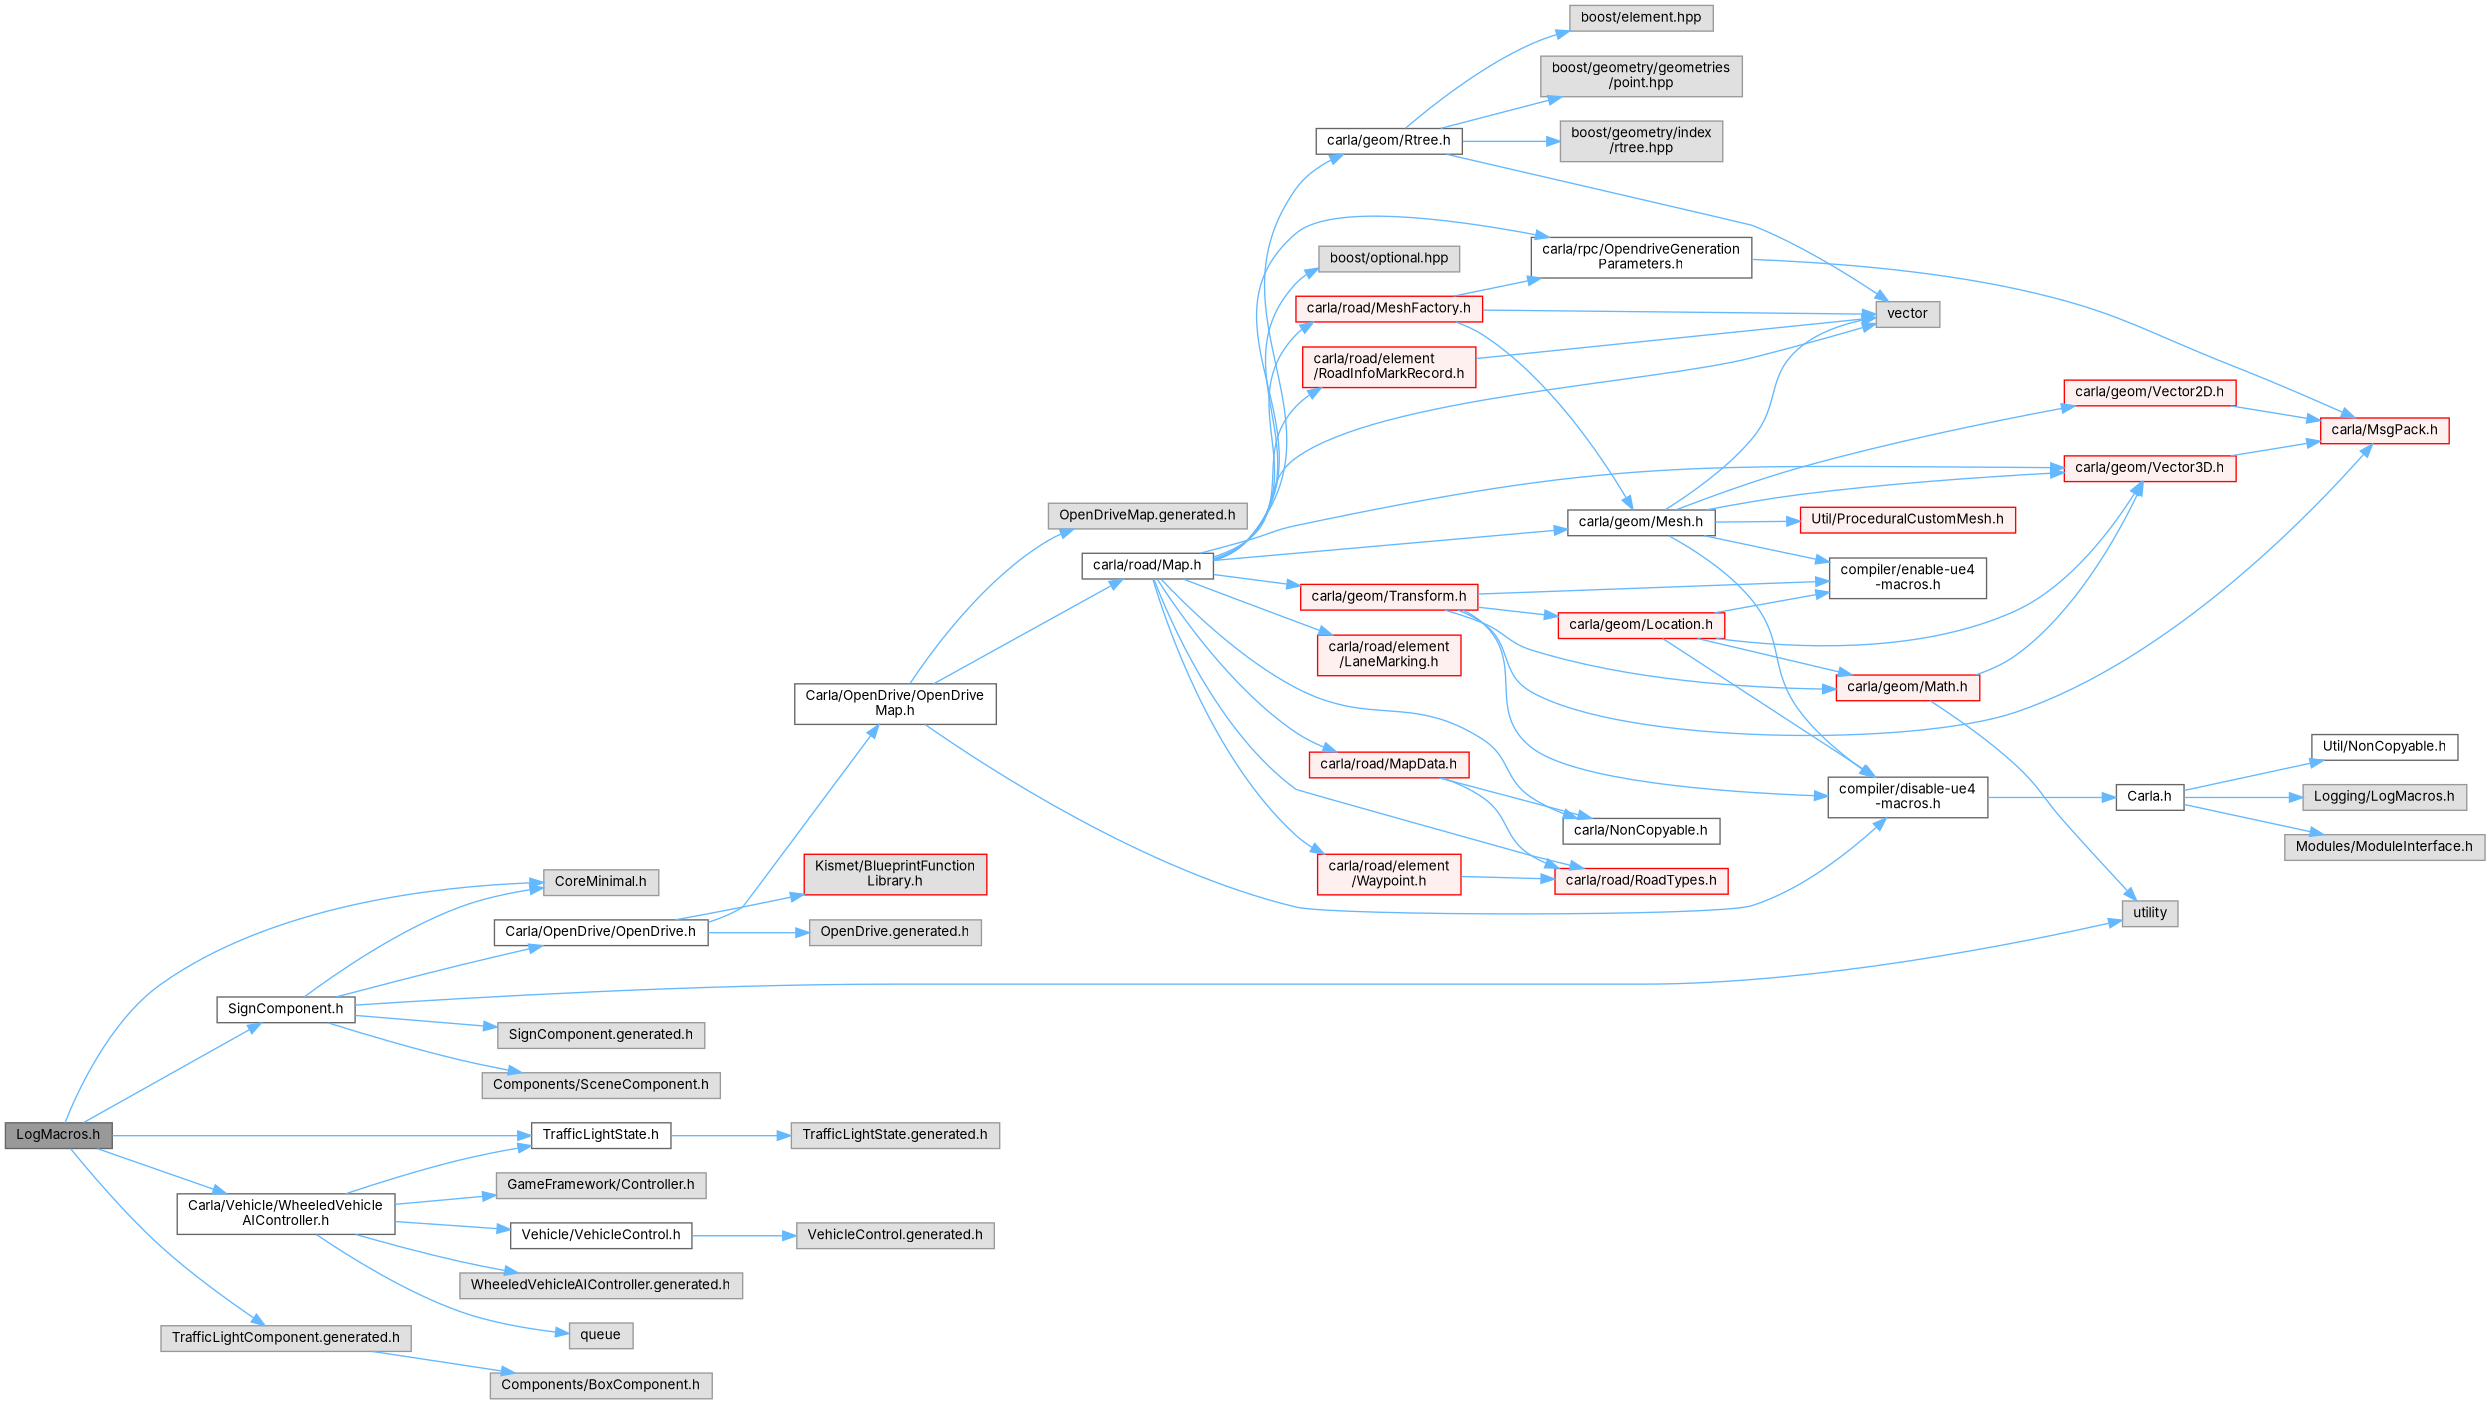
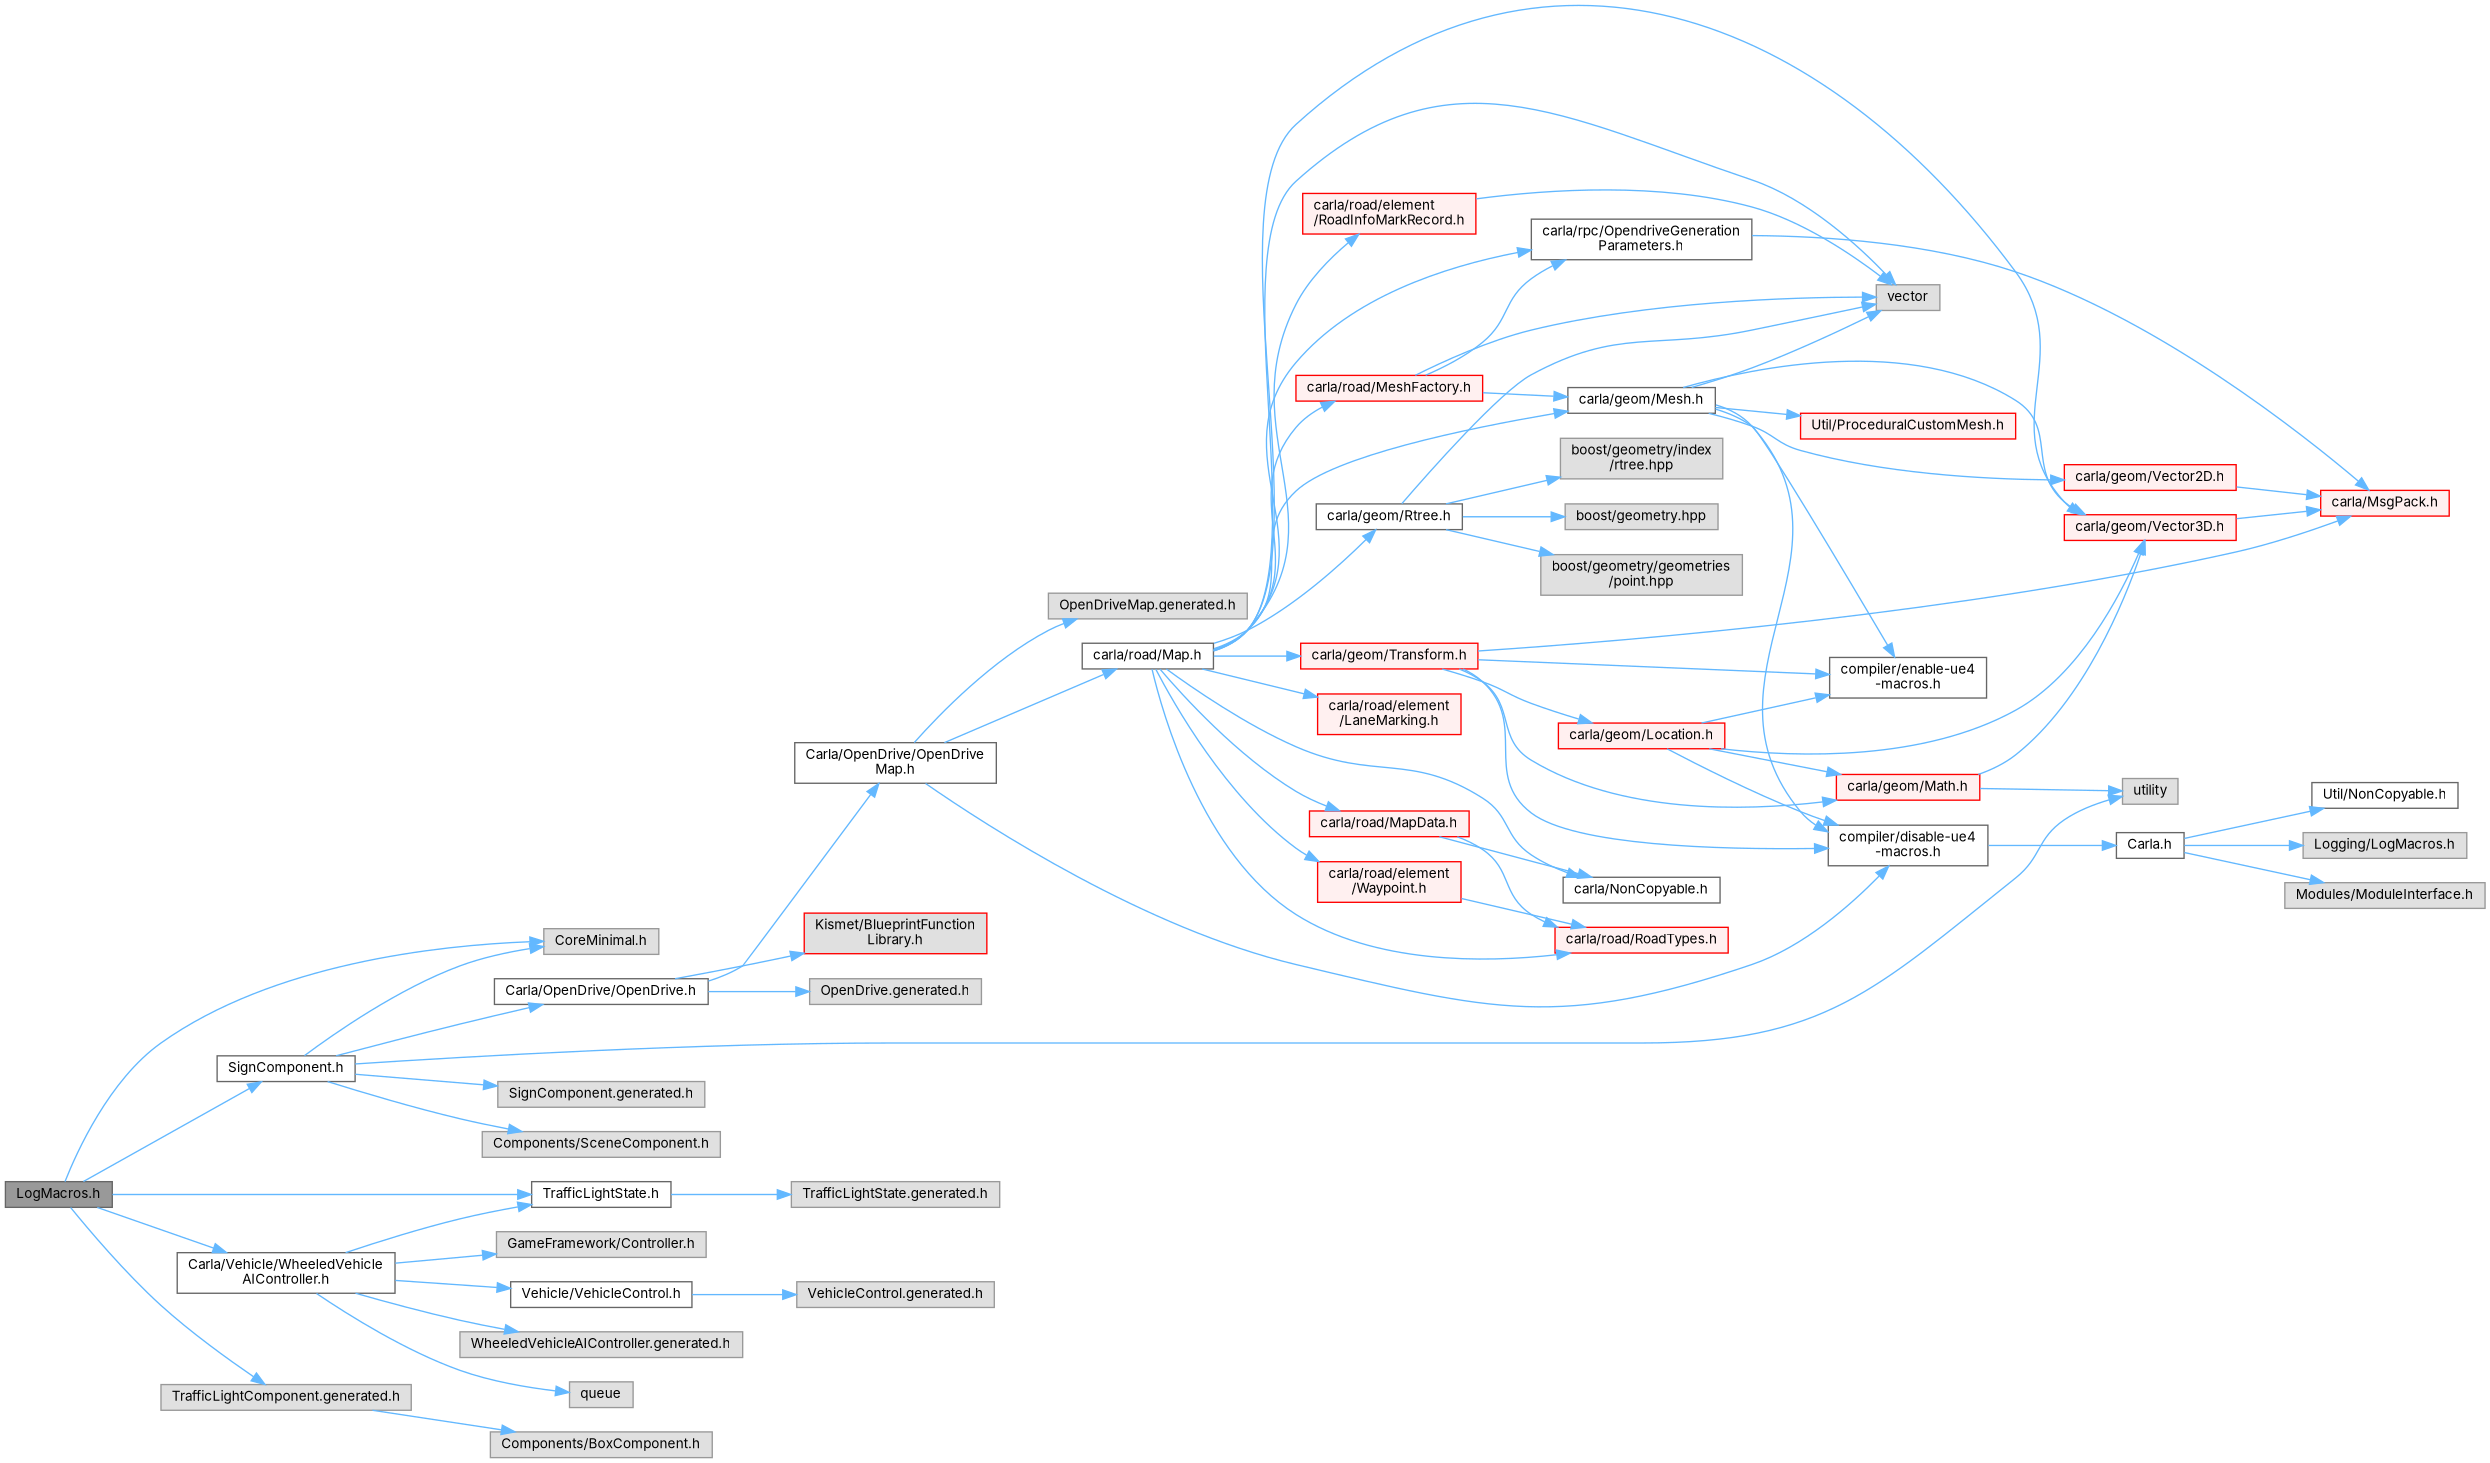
(1642, 18) -> (1642, 517)
(1389, 259) -> none
